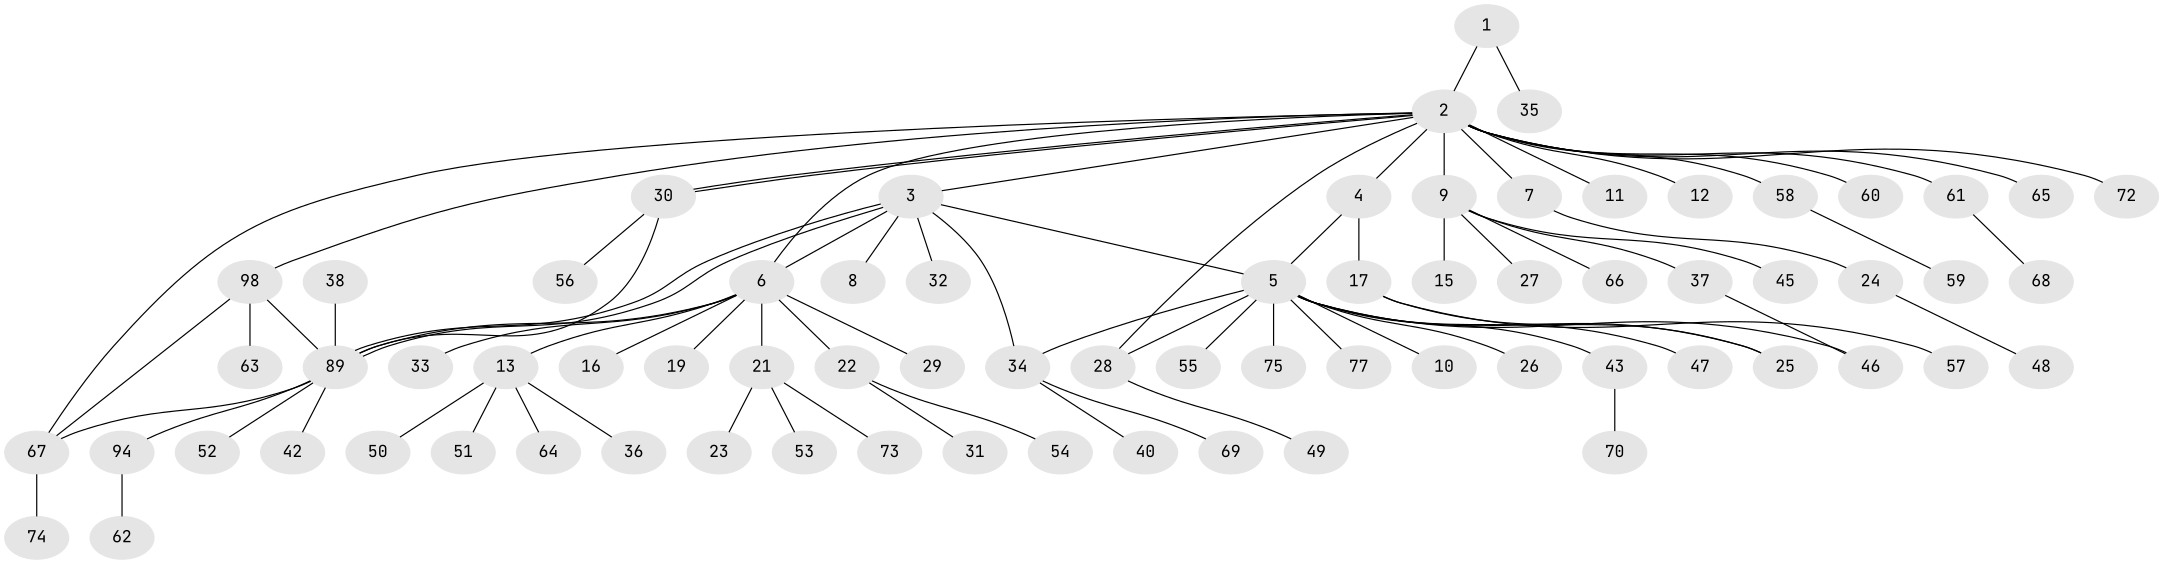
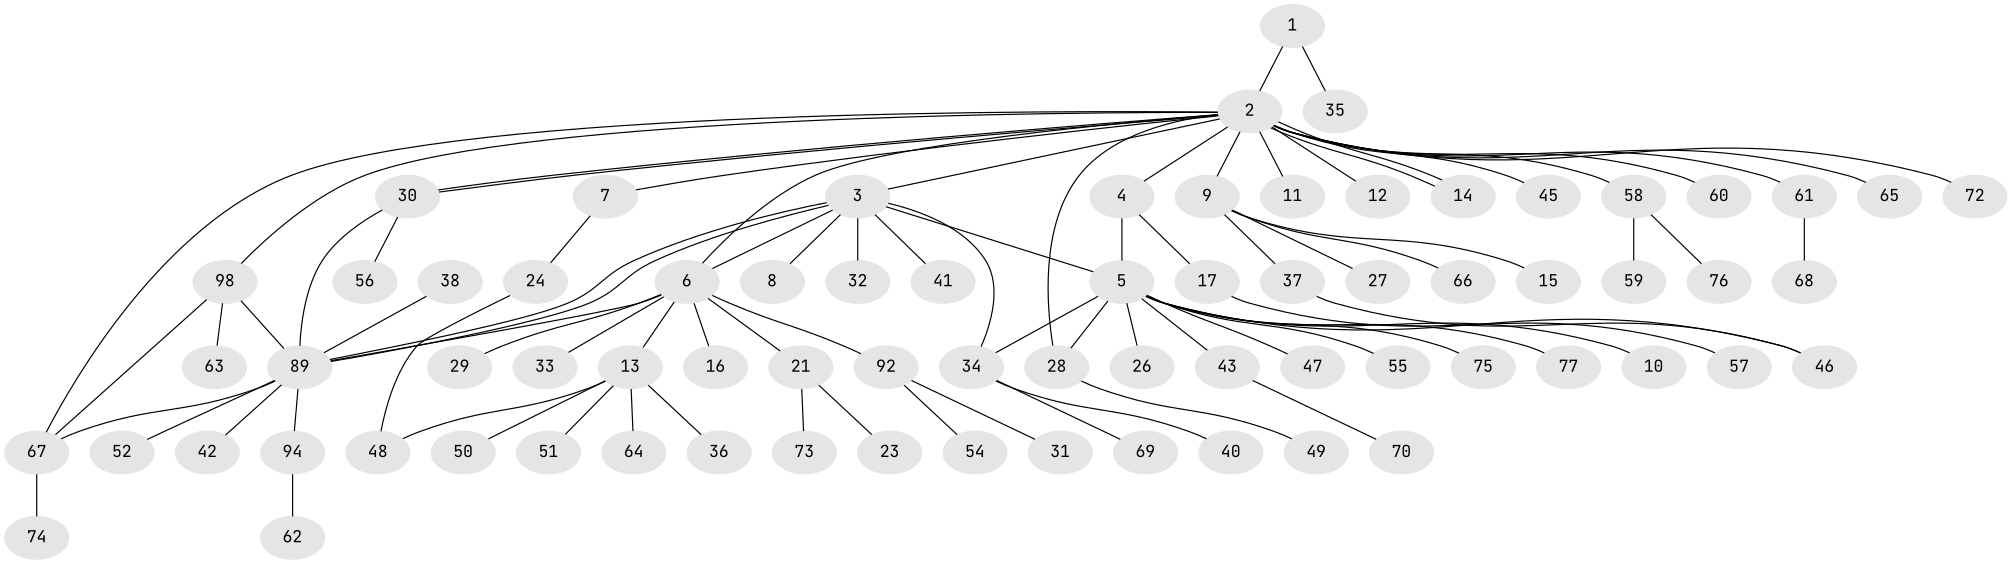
none -> (1463, 197)
(1615, 239) -> (1399, 154)
none -> (943, 282)
none -> (1719, 282)
(676, 367) -> none
(847, 367) -> (886, 367)
(1785, 367) -> none
none -> (504, 410)
(804, 453) -> none
